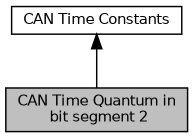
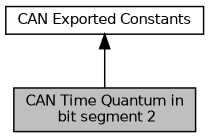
(97, 20) -> (105, 20)
